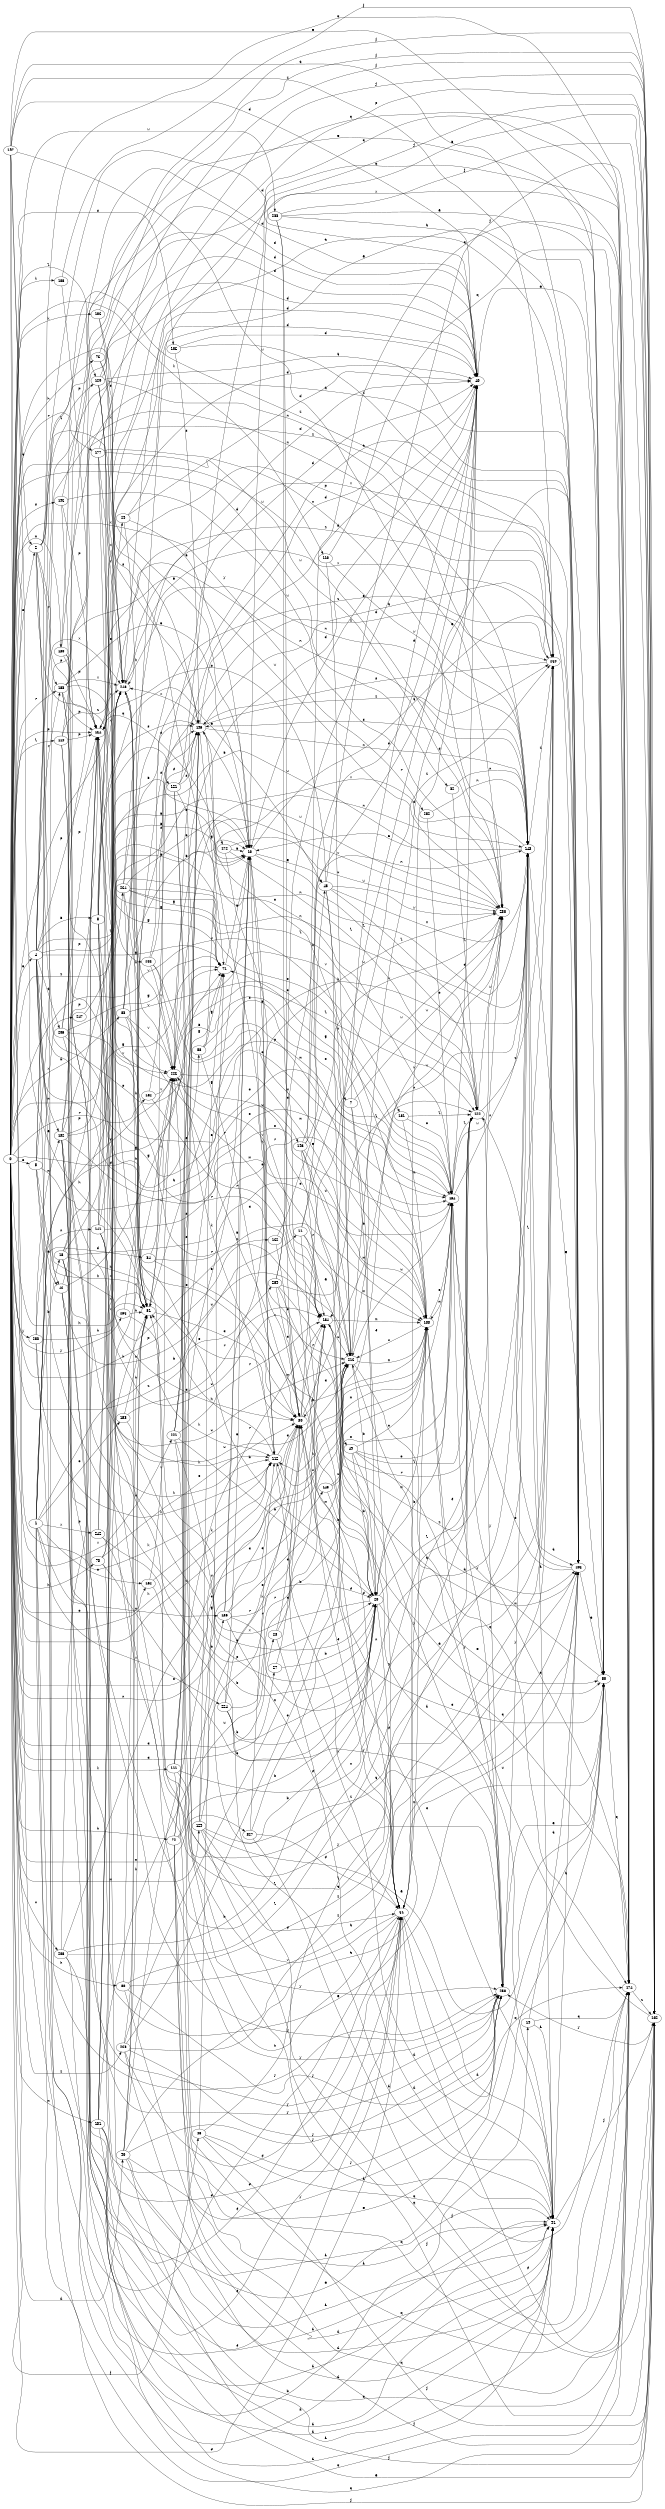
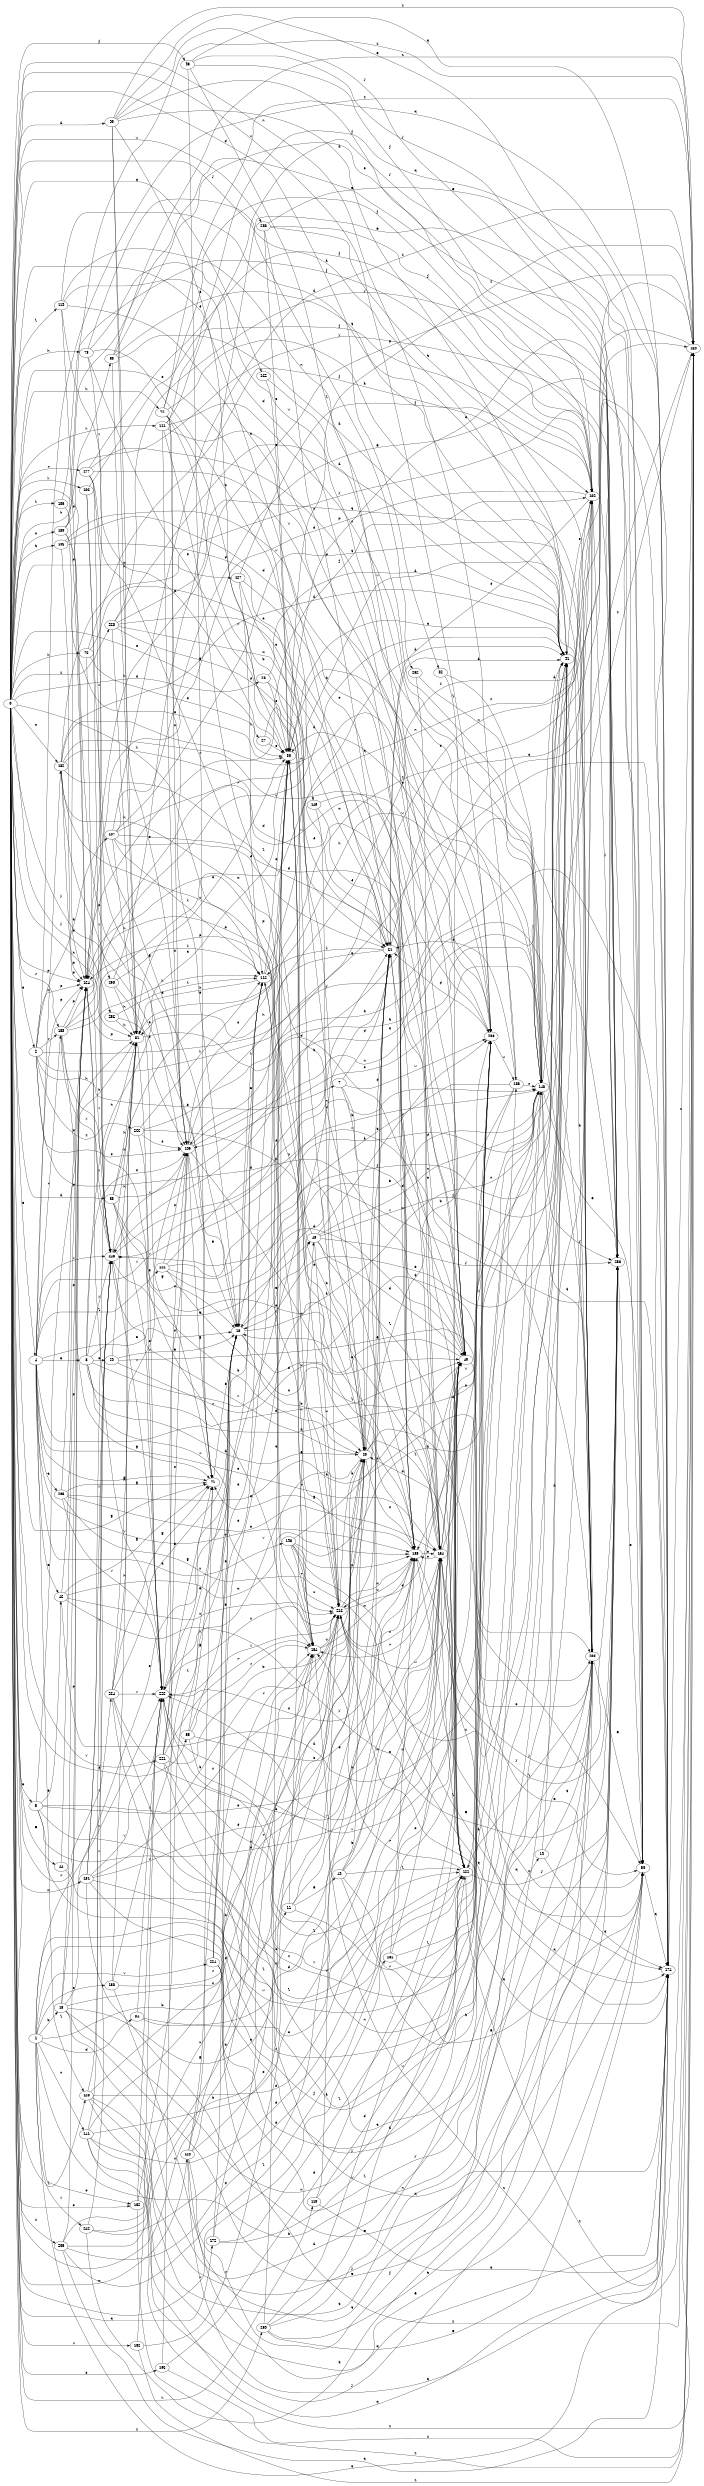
(17, 349) -> (64, 953)
(36, 505) -> (36, 546)
(322, 548) -> (390, 1296)
none -> (191, 703)
none -> (384, 755)
(174, 770) -> (162, 1141)
(152, 902) -> none
(61, 974) -> (61, 1876)
(79, 1017) -> none
(263, 1197) -> (503, 1059)
(40, 1243) -> (35, 734)
none -> (523, 1389)
(521, 1422) -> (548, 1185)
none -> (243, 1592)
none -> (241, 1678)
(250, 1835) -> (238, 578)
none -> (61, 1867)
(641, 2002) -> (681, 1161)
(313, 2075) -> (365, 168)
(604, 2120) -> (580, 539)
none -> (447, 2223)
(486, 2477) -> (361, 2235)
